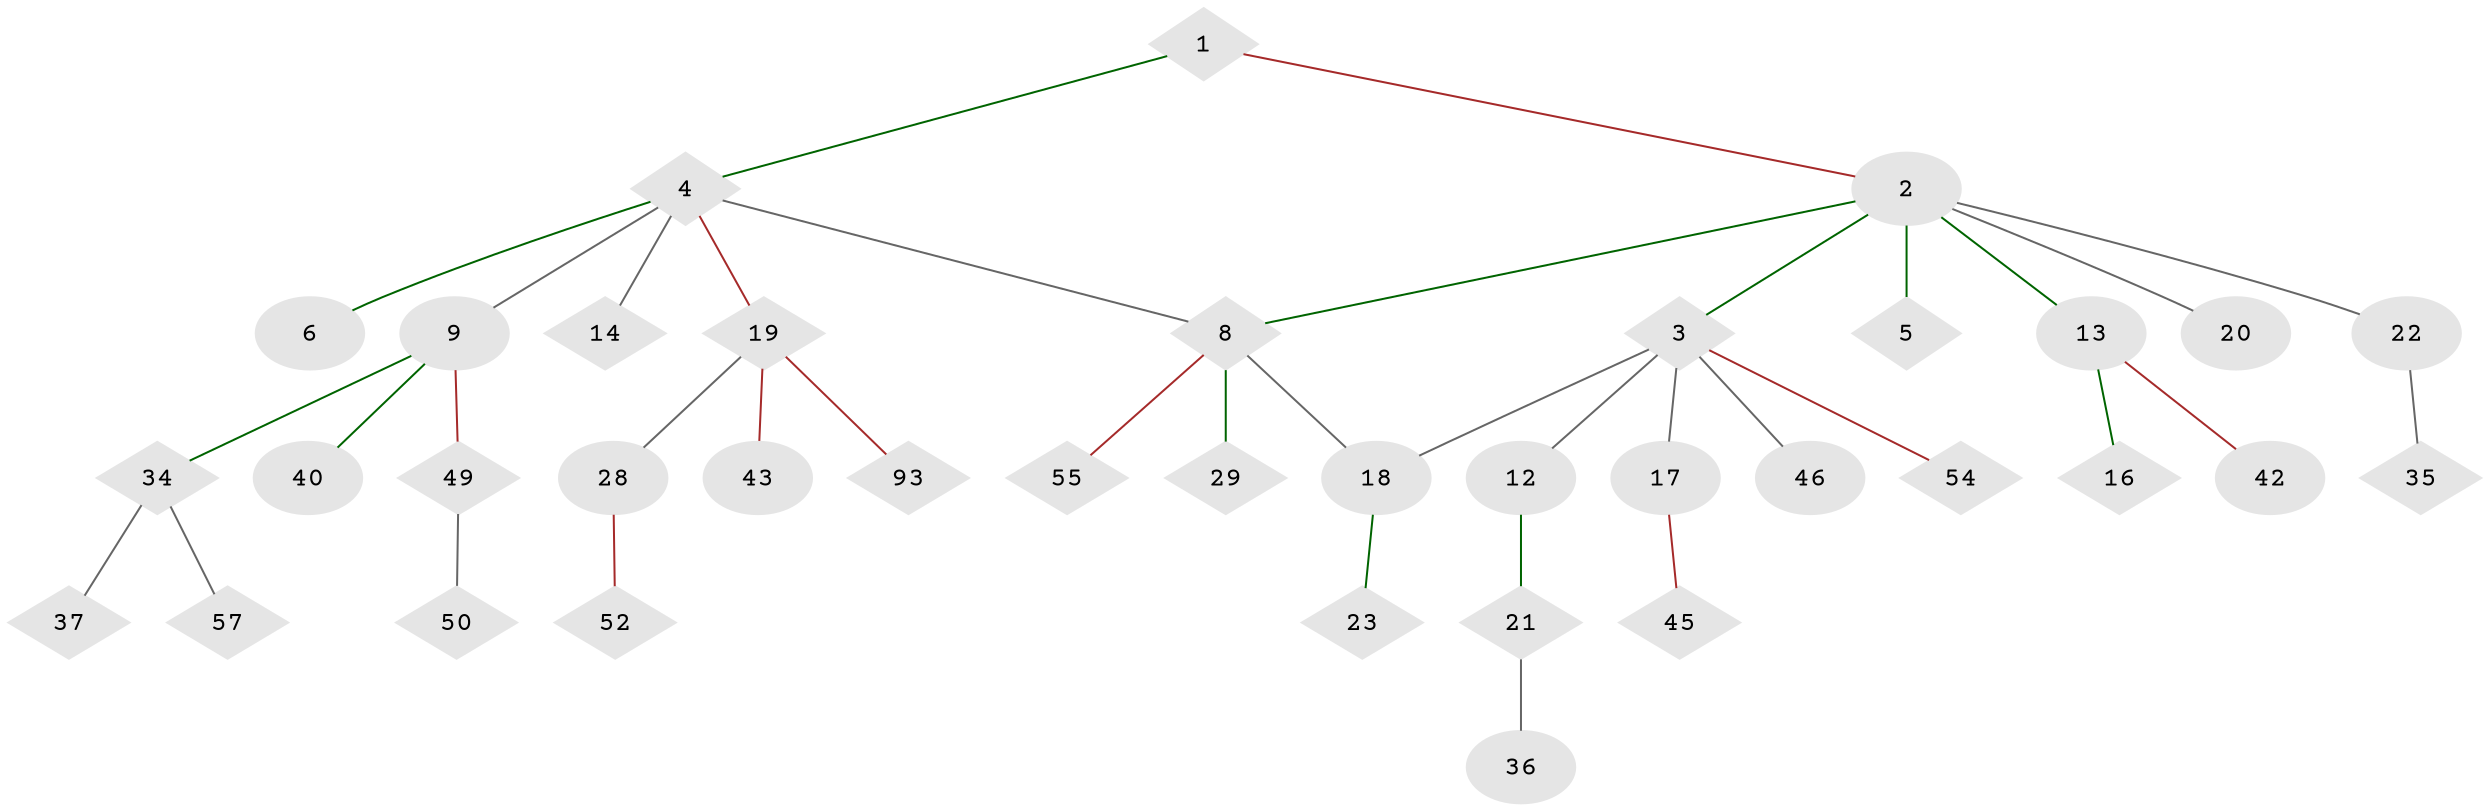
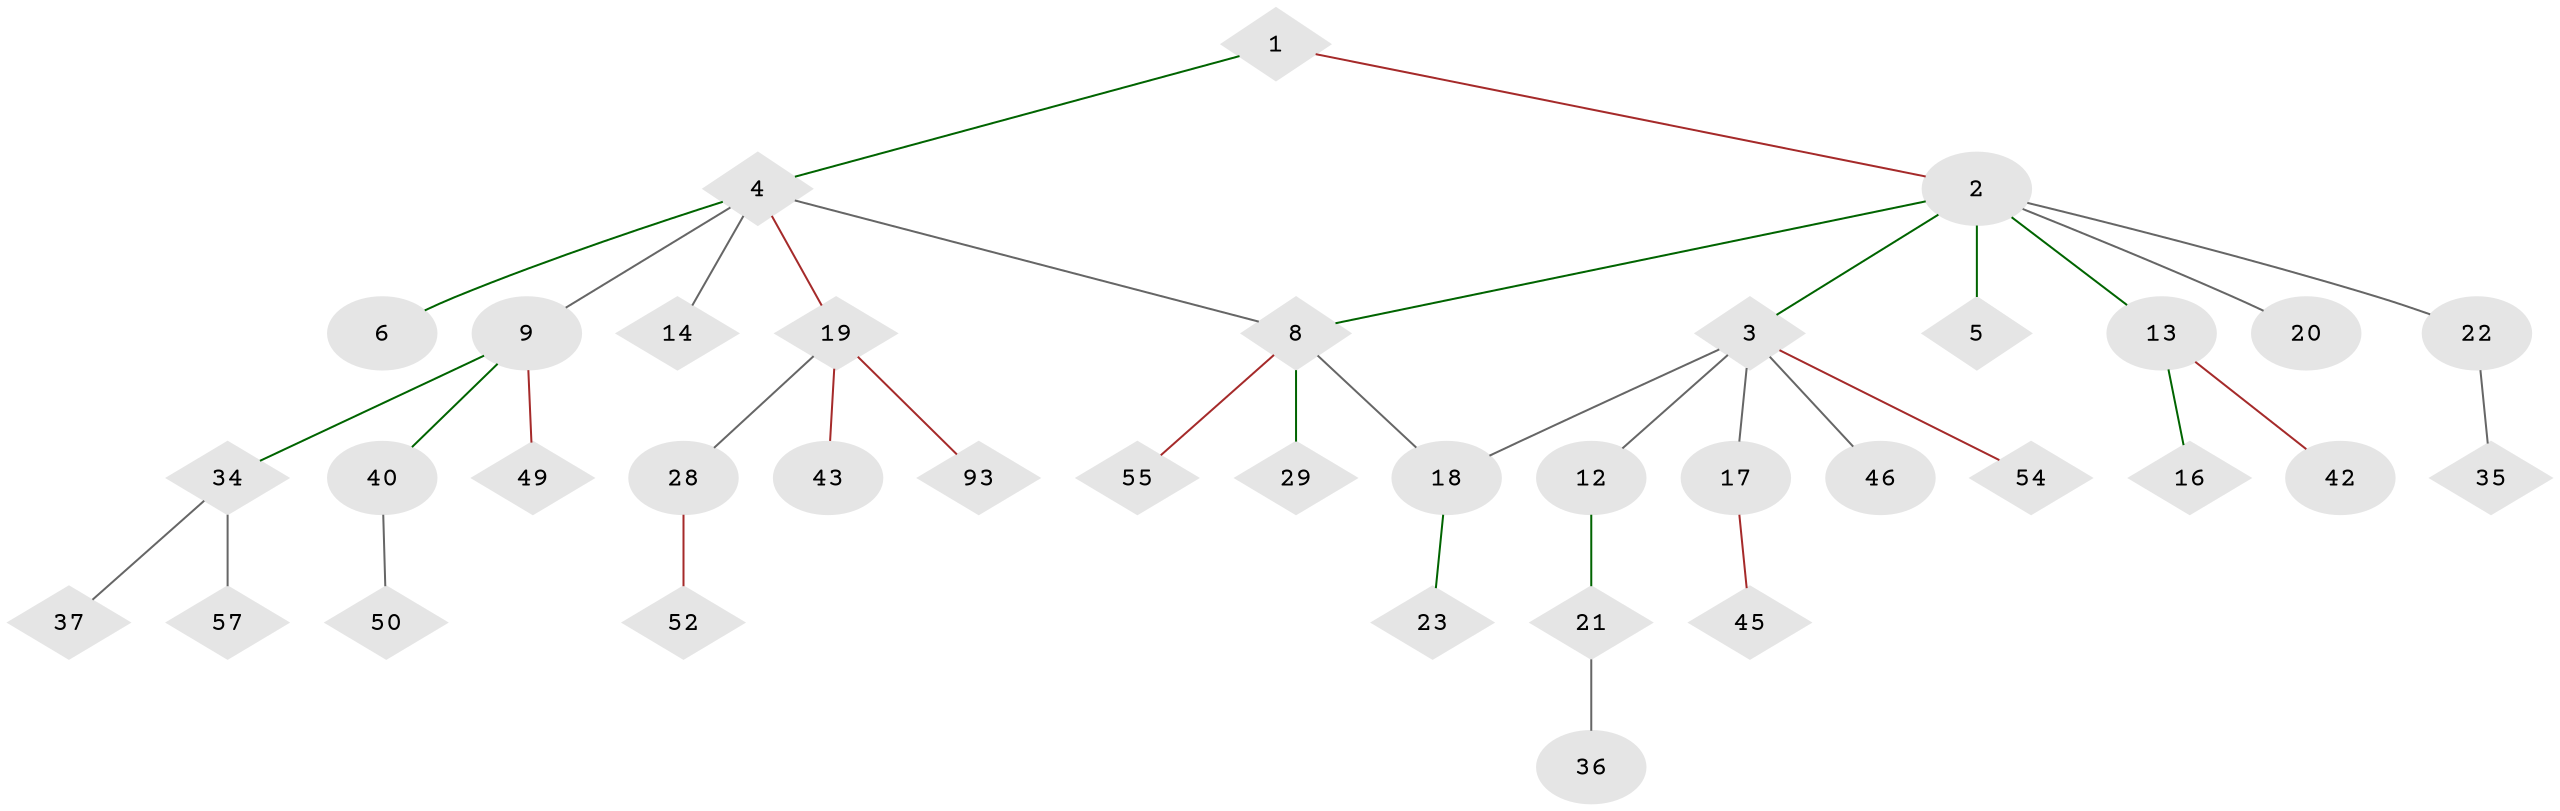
(458, 550) -> (384, 550)
